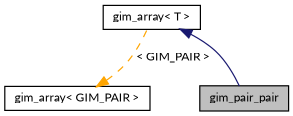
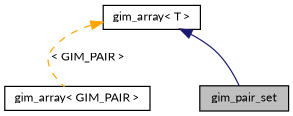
(131, 58) -> (53, 48)
(244, 98) -> (244, 98)
